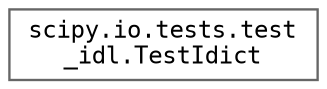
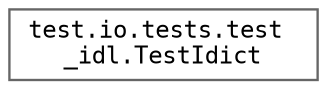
(164, 45) -> (164, 45)
